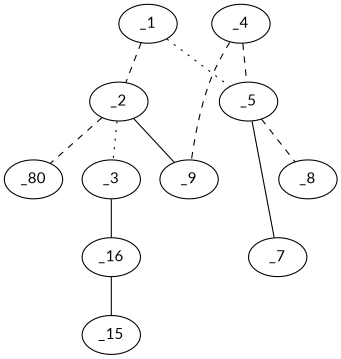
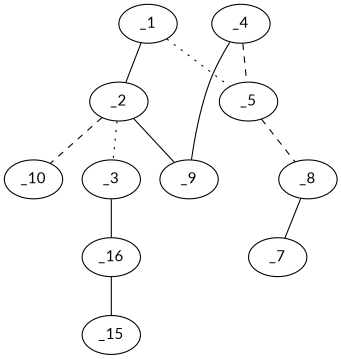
(134, 62) -> (134, 62)
(204, 99) -> (204, 99)
(33, 179) -> (33, 179)
(263, 179) -> (293, 218)
